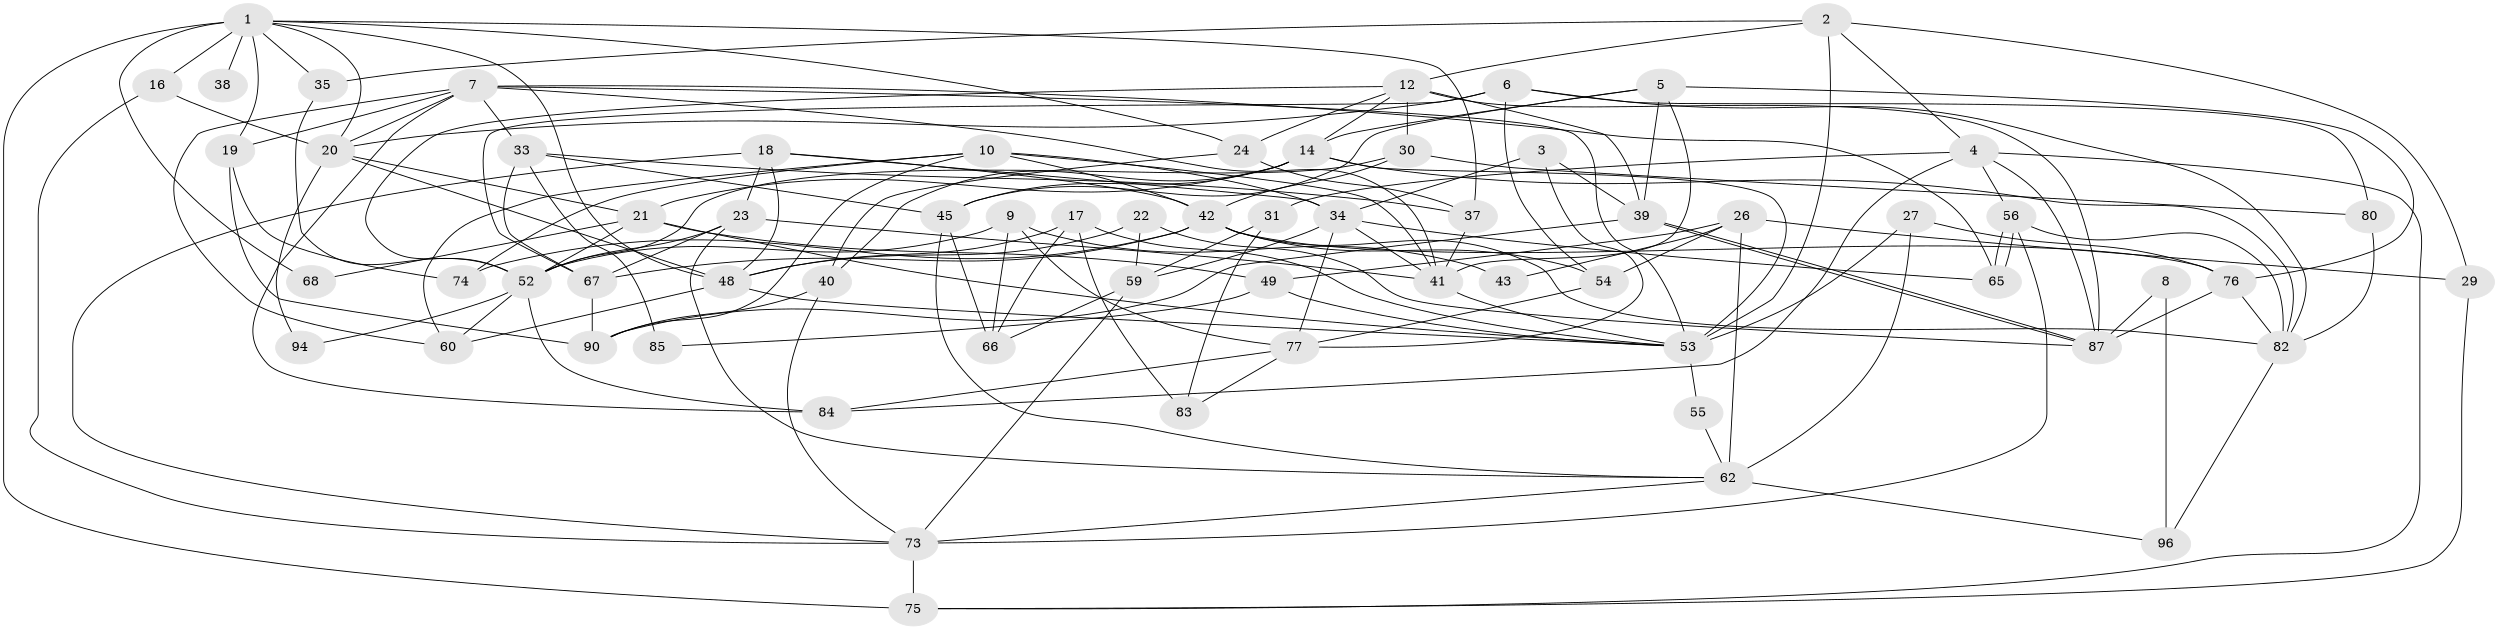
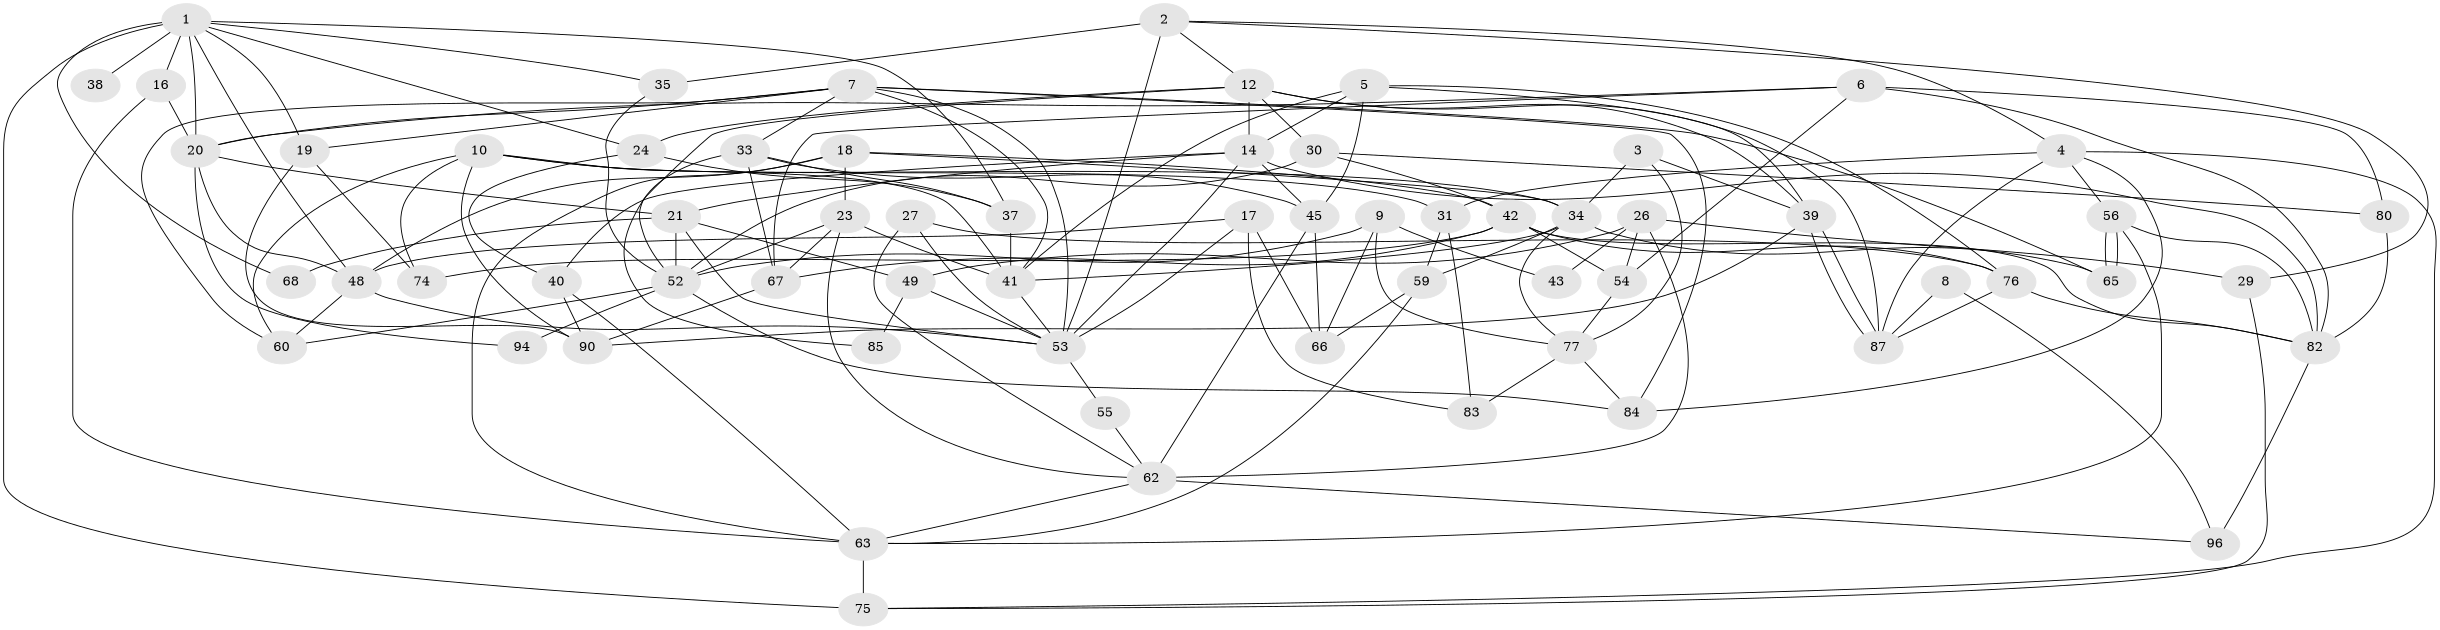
(1100, 177) -> (966, 173)
(1142, 217) -> none
(913, 544) -> (863, 544)
